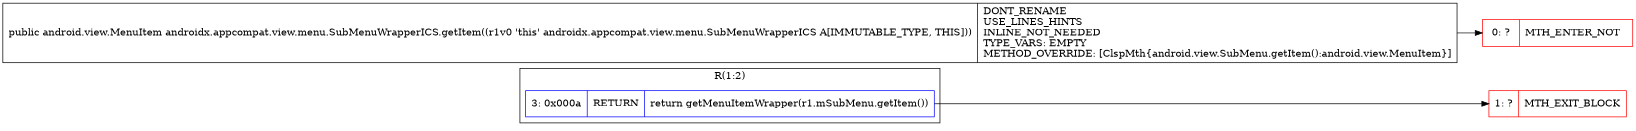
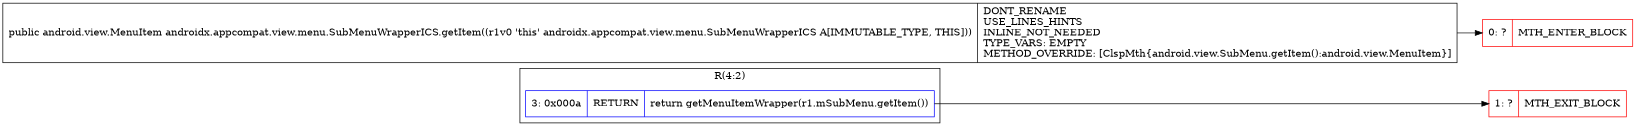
(1572, 33) -> (1572, 33)
(730, 76) -> (730, 76)
